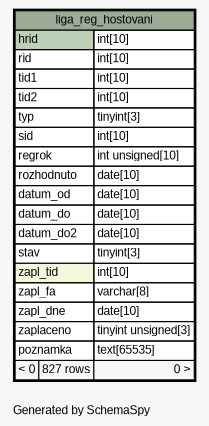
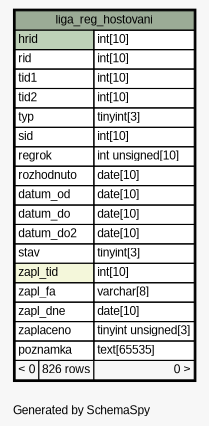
(66, 370) -> (66, 370)
